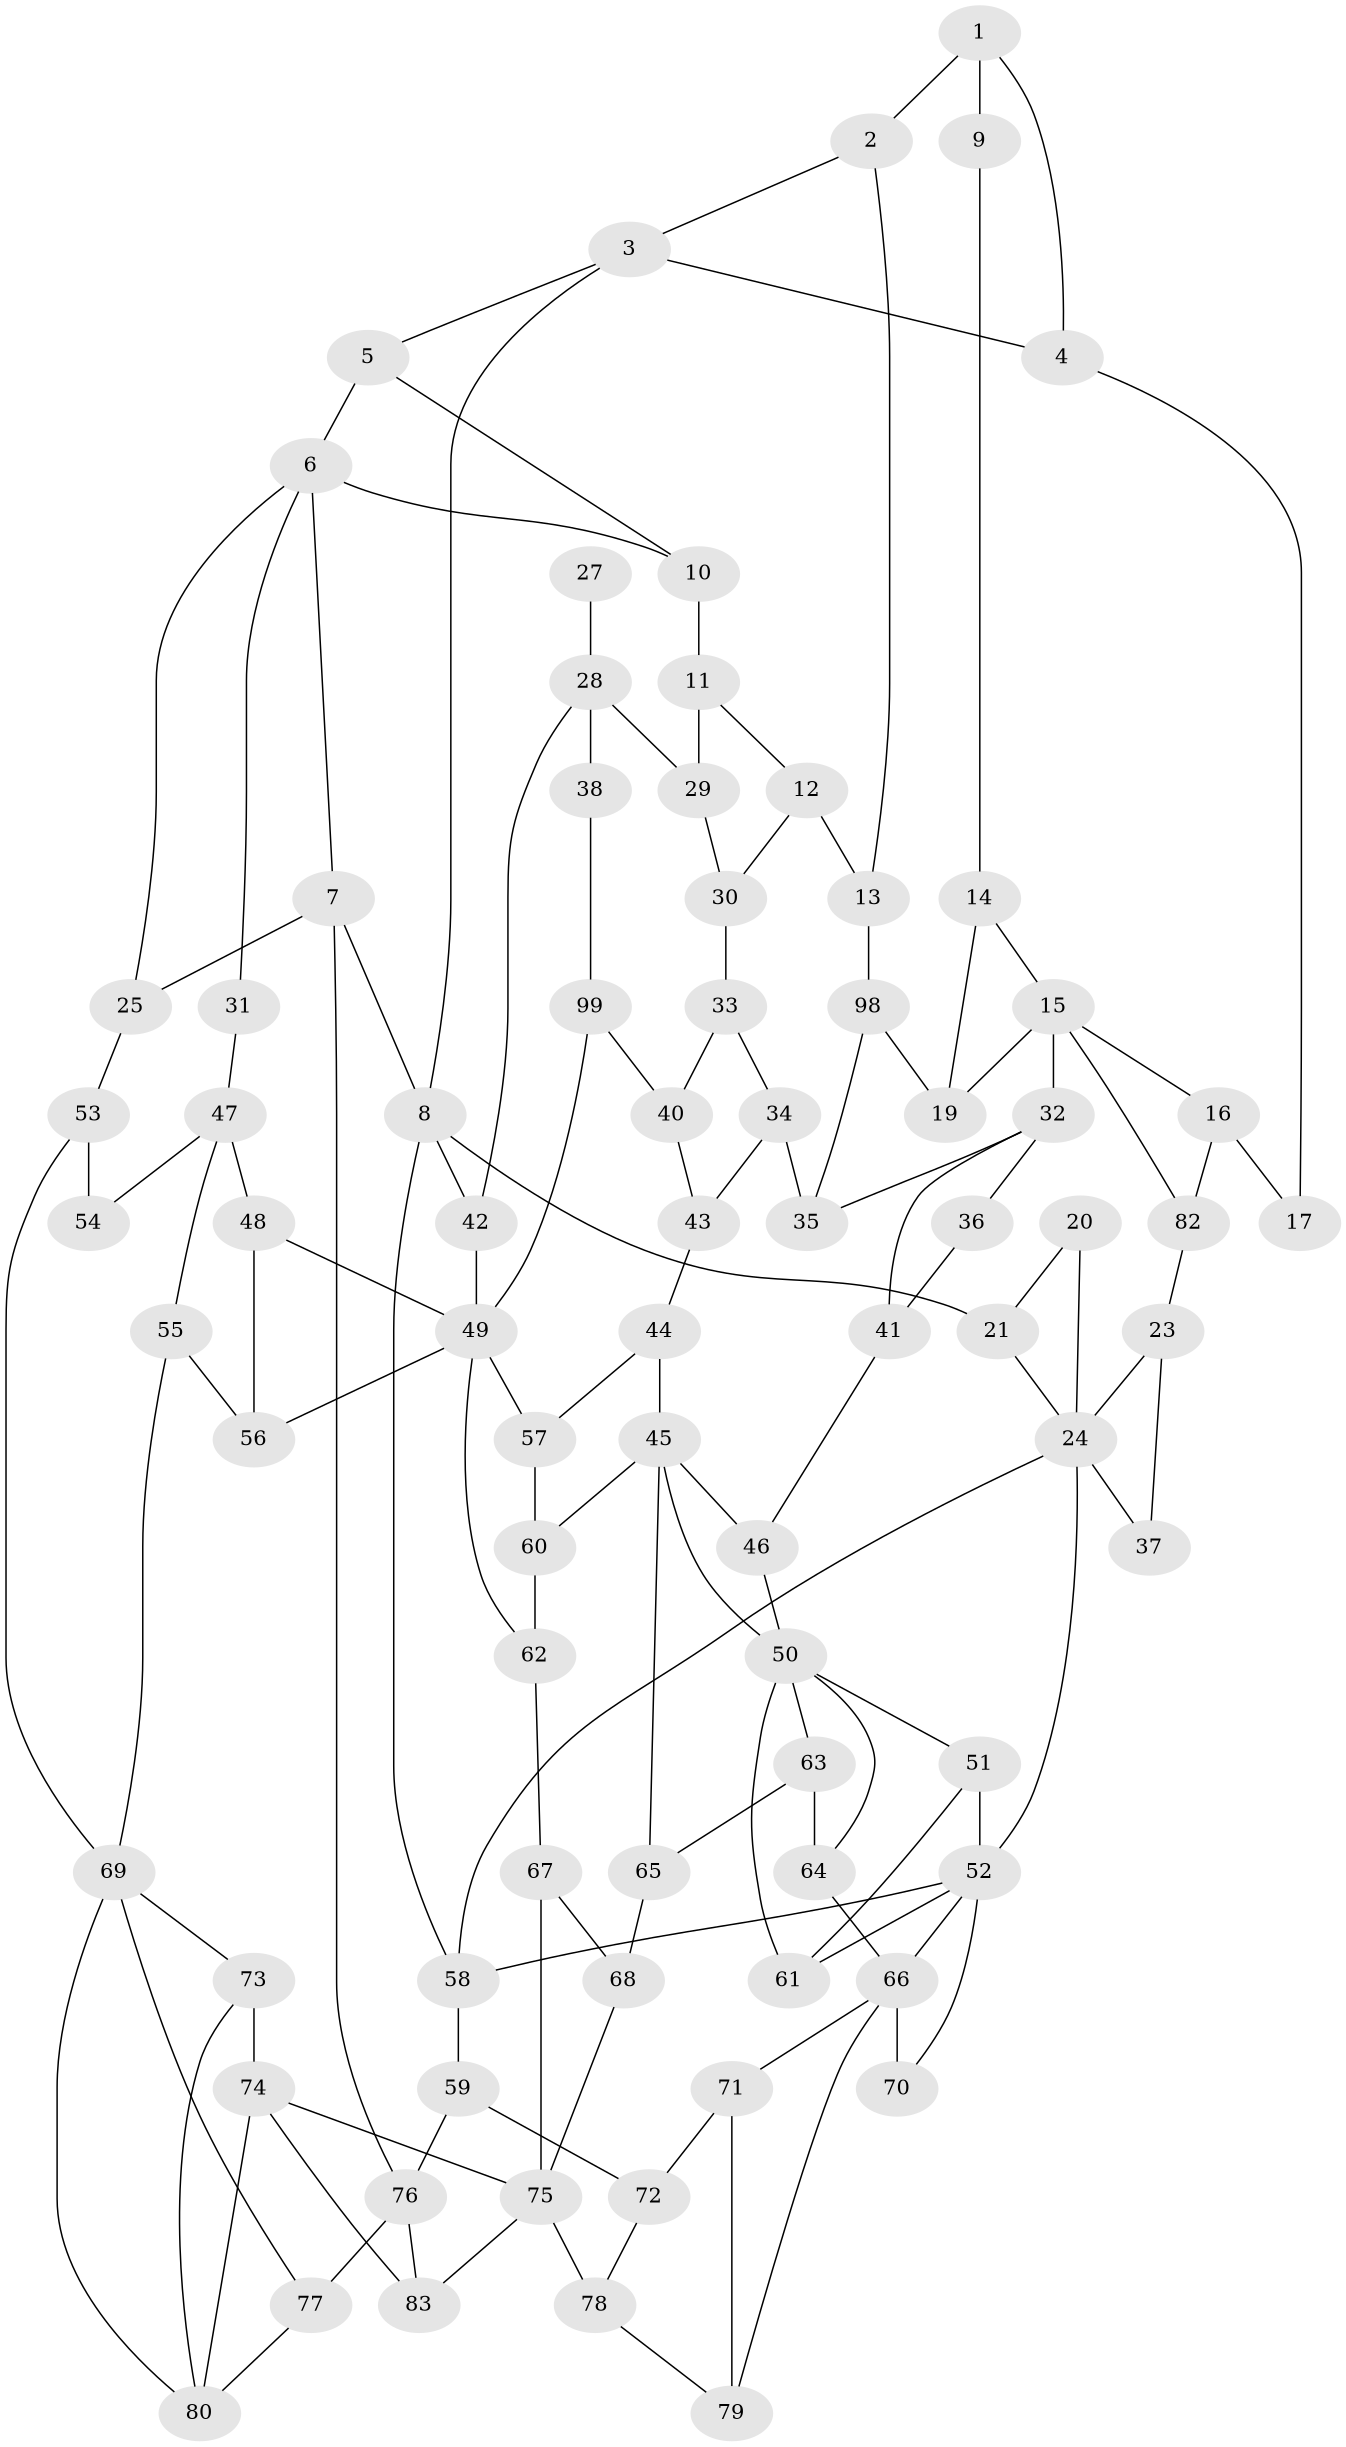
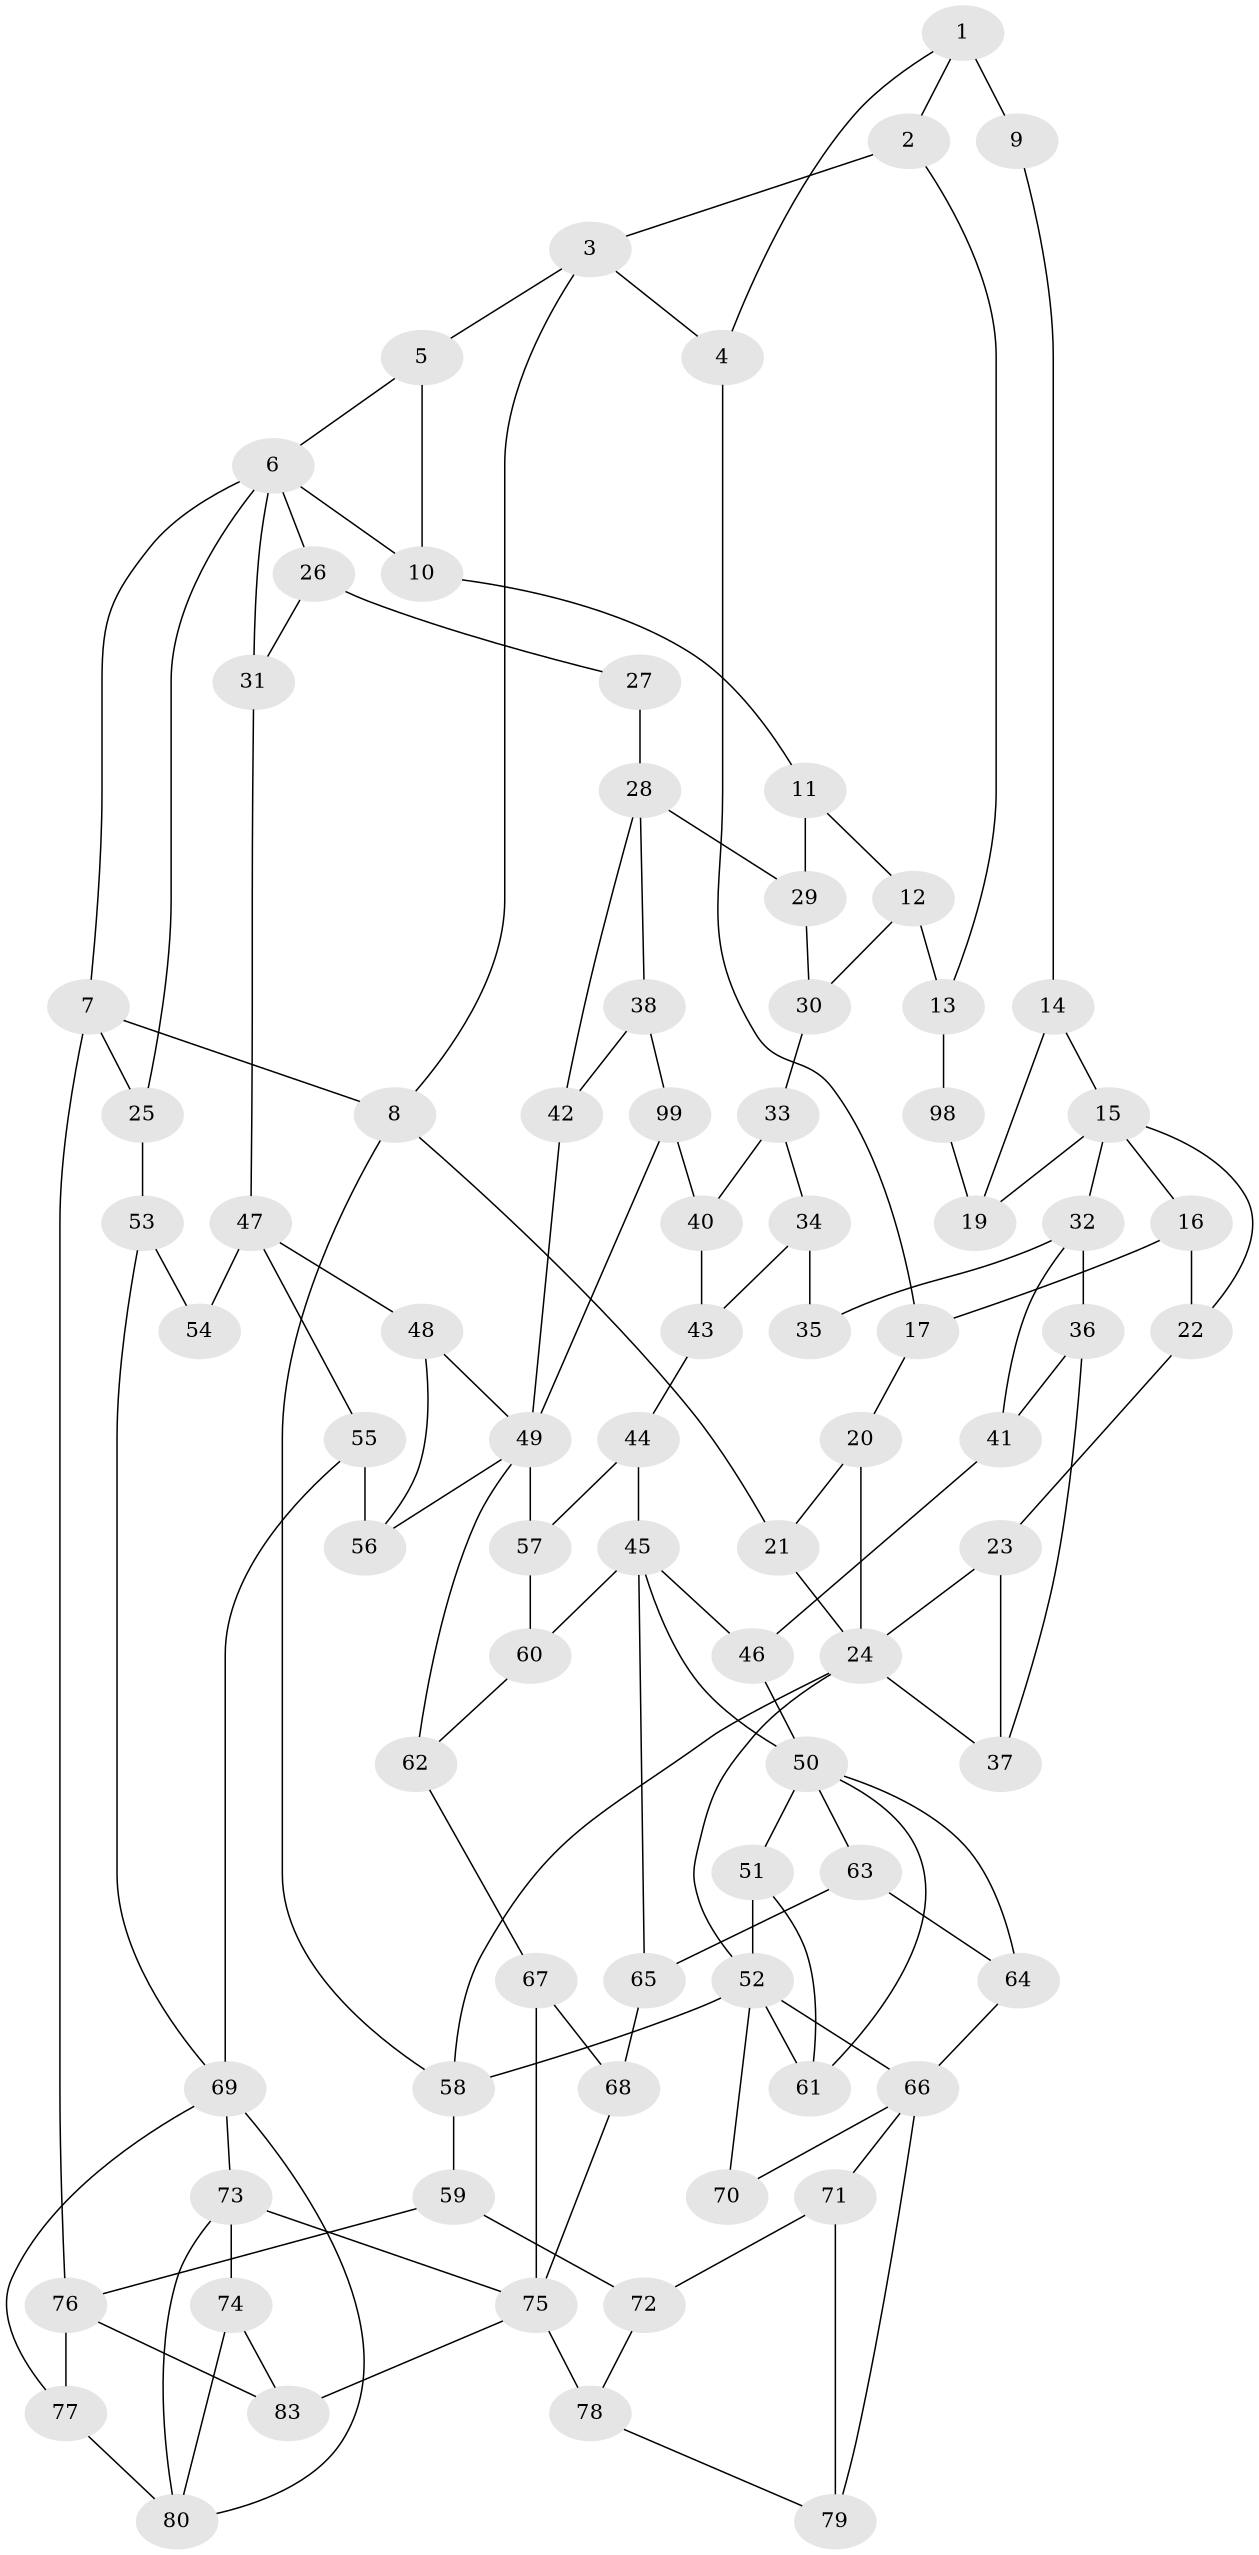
none -> (314, 574)
(842, 1116) -> none
(451, 1169) -> (603, 1061)
(1189, 1223) -> (1192, 1331)
none -> (889, 1386)
none -> (1059, 1551)
(397, 2143) -> (384, 2251)
